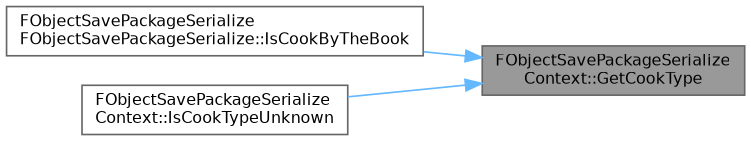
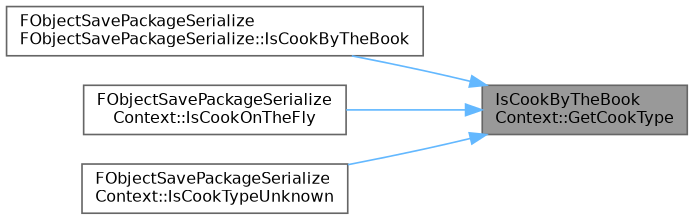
(613, 71) -> (585, 110)
none -> (215, 110)
